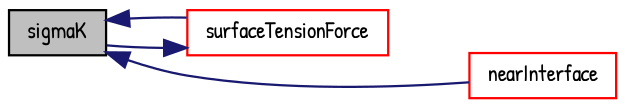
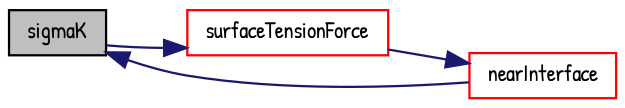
(158, 18) -> (417, 55)
